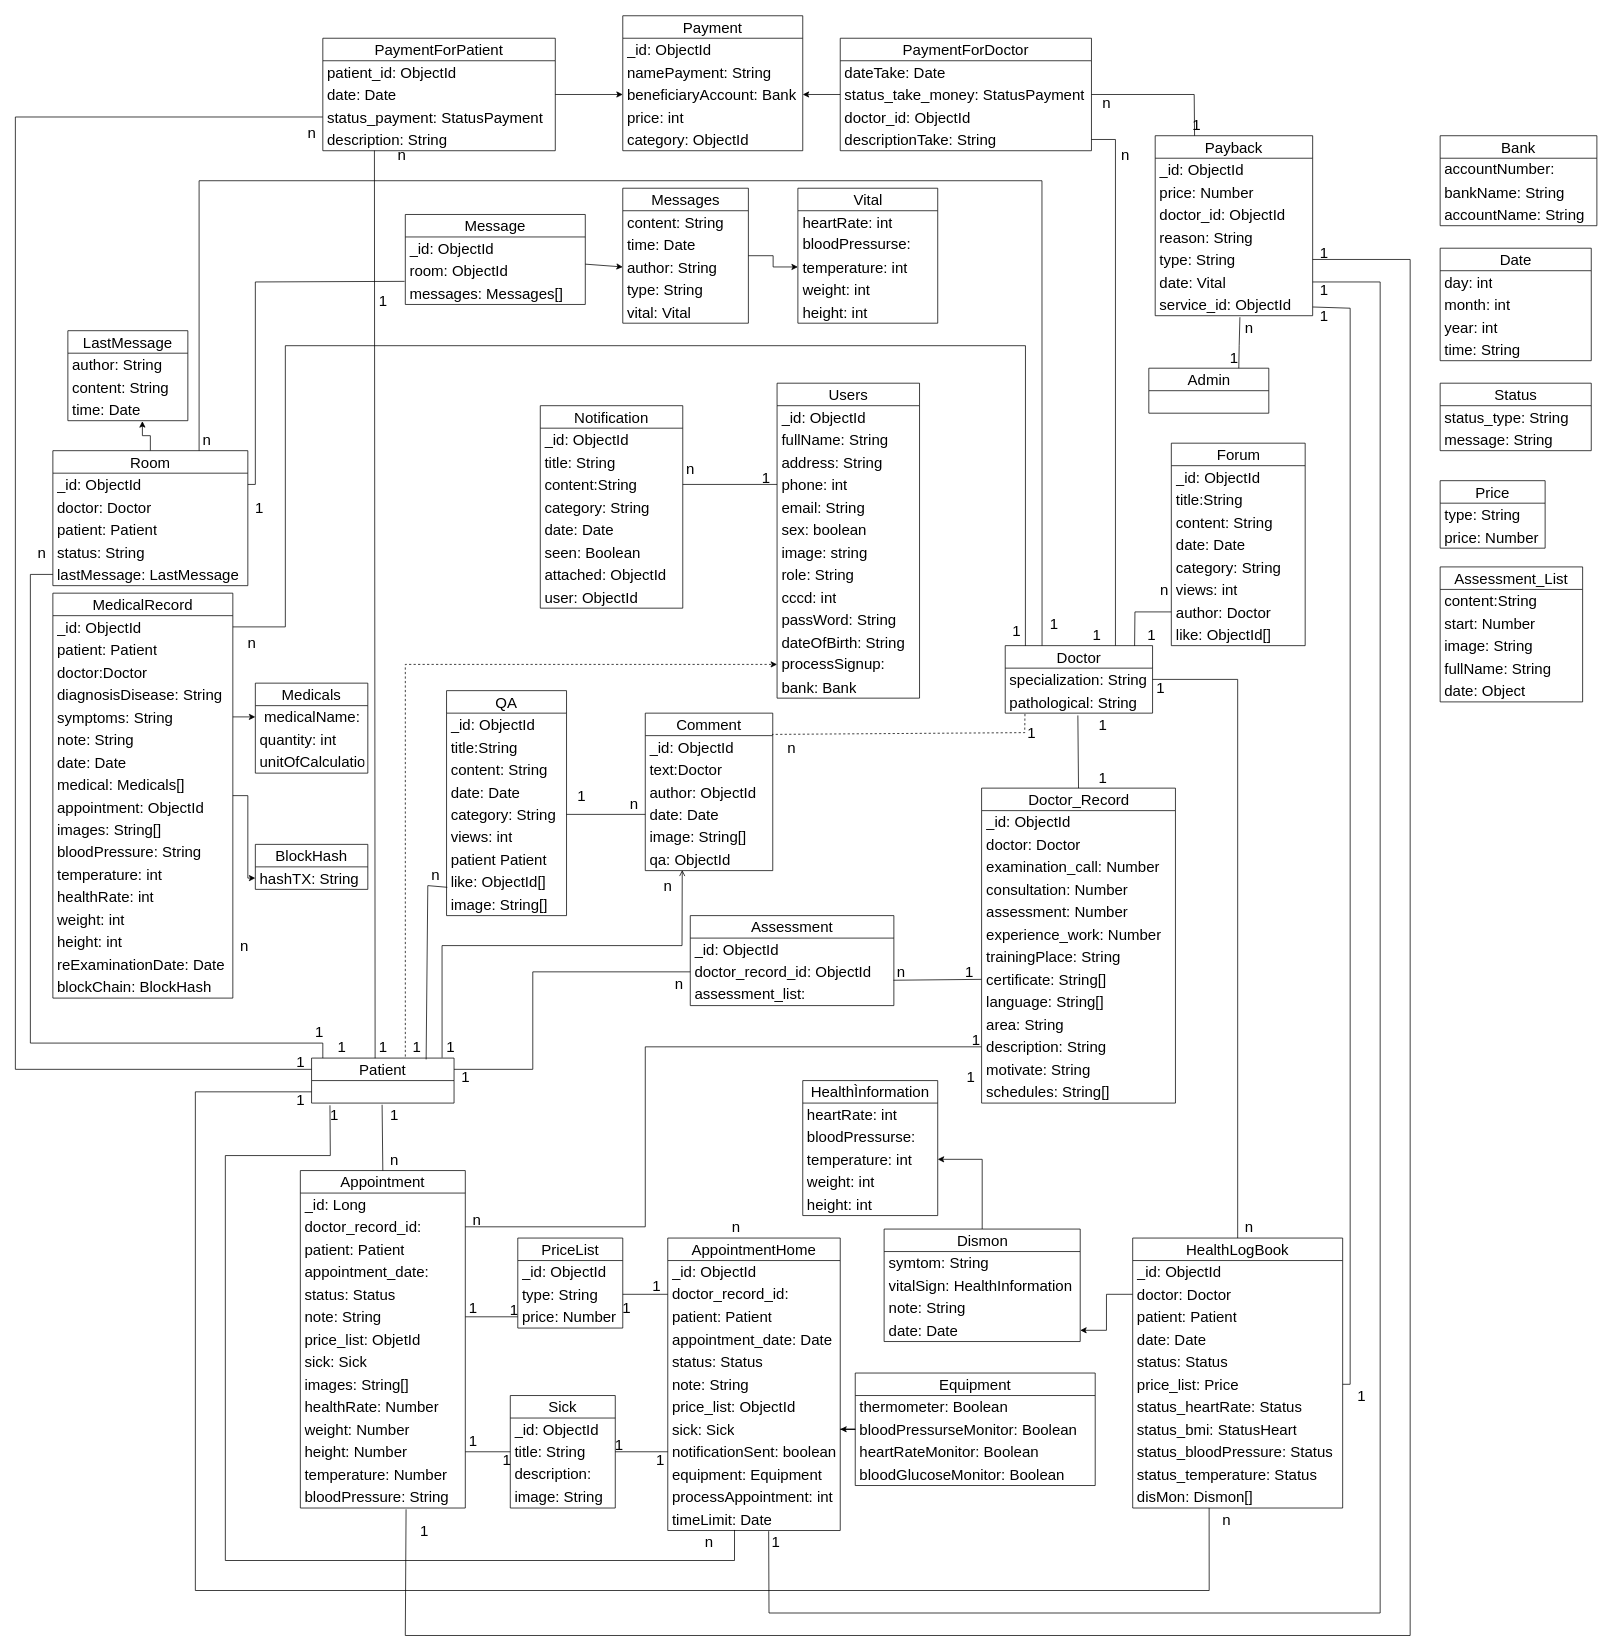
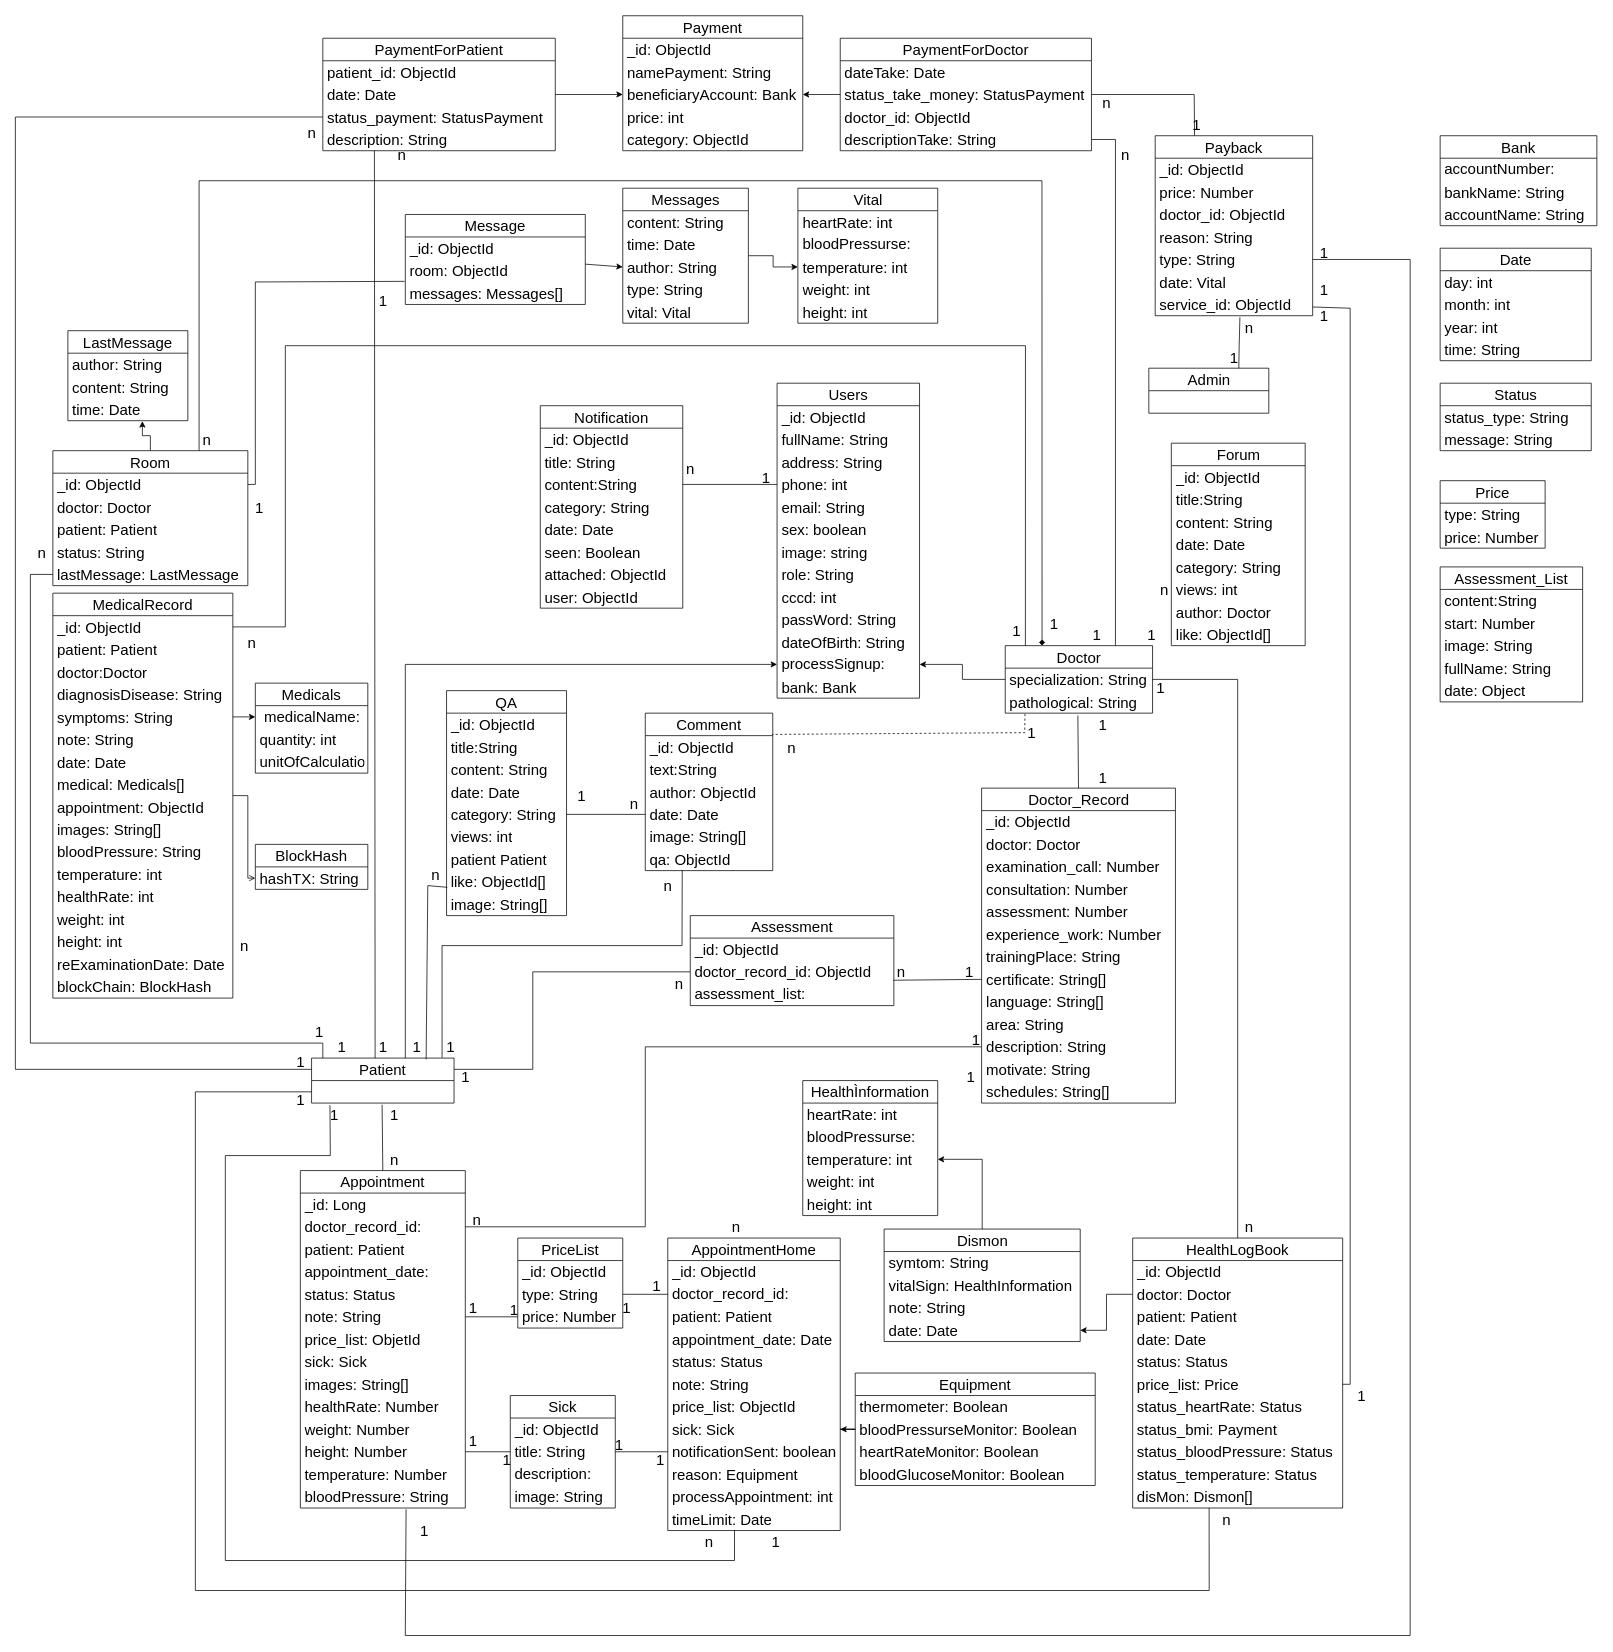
(1135, 612) -> none
(1042, 641) -> (1042, 639)
none -> (963, 673)
(405, 678) -> (405, 678)
(694, 769) -> (692, 769)
(682, 874) -> (682, 875)
(248, 877) -> (248, 878)
(1380, 1260) -> none
(1228, 1429) -> (1211, 1429)
(749, 1474) -> (738, 1474)
